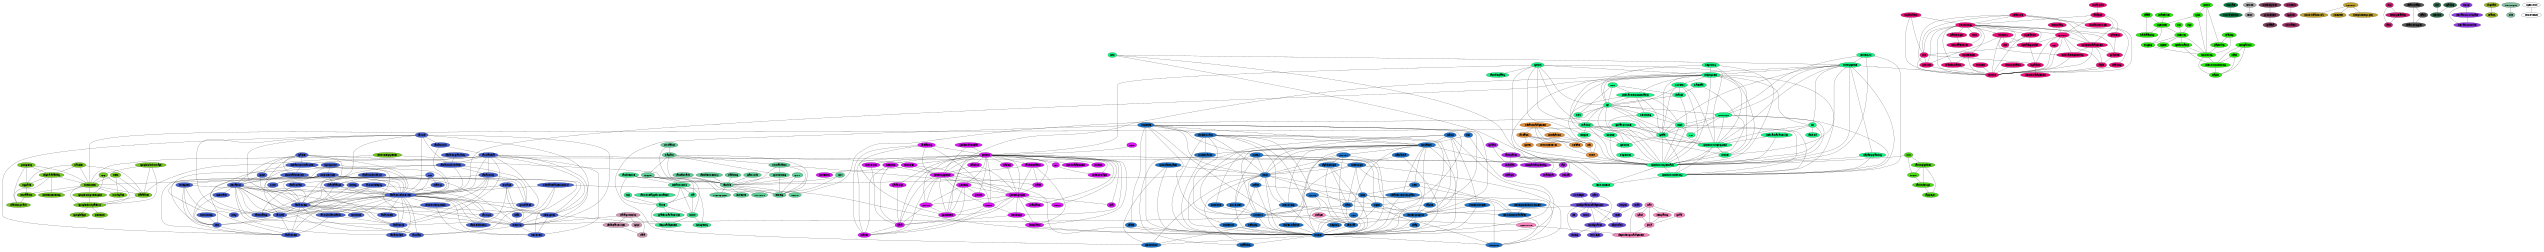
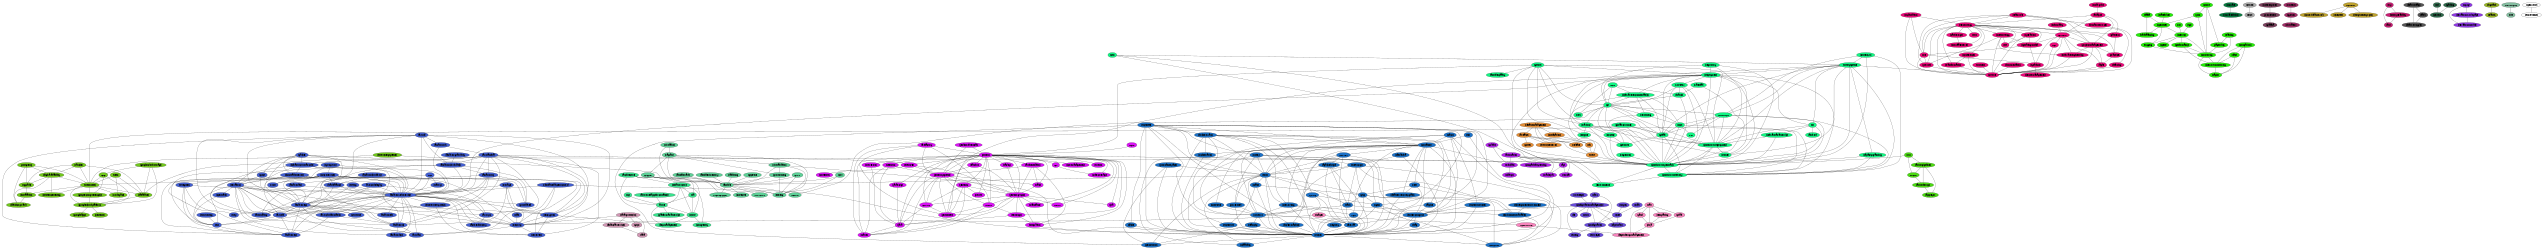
(2003, 35) -> (2003, 35)
(752, 175) -> (752, 175)
